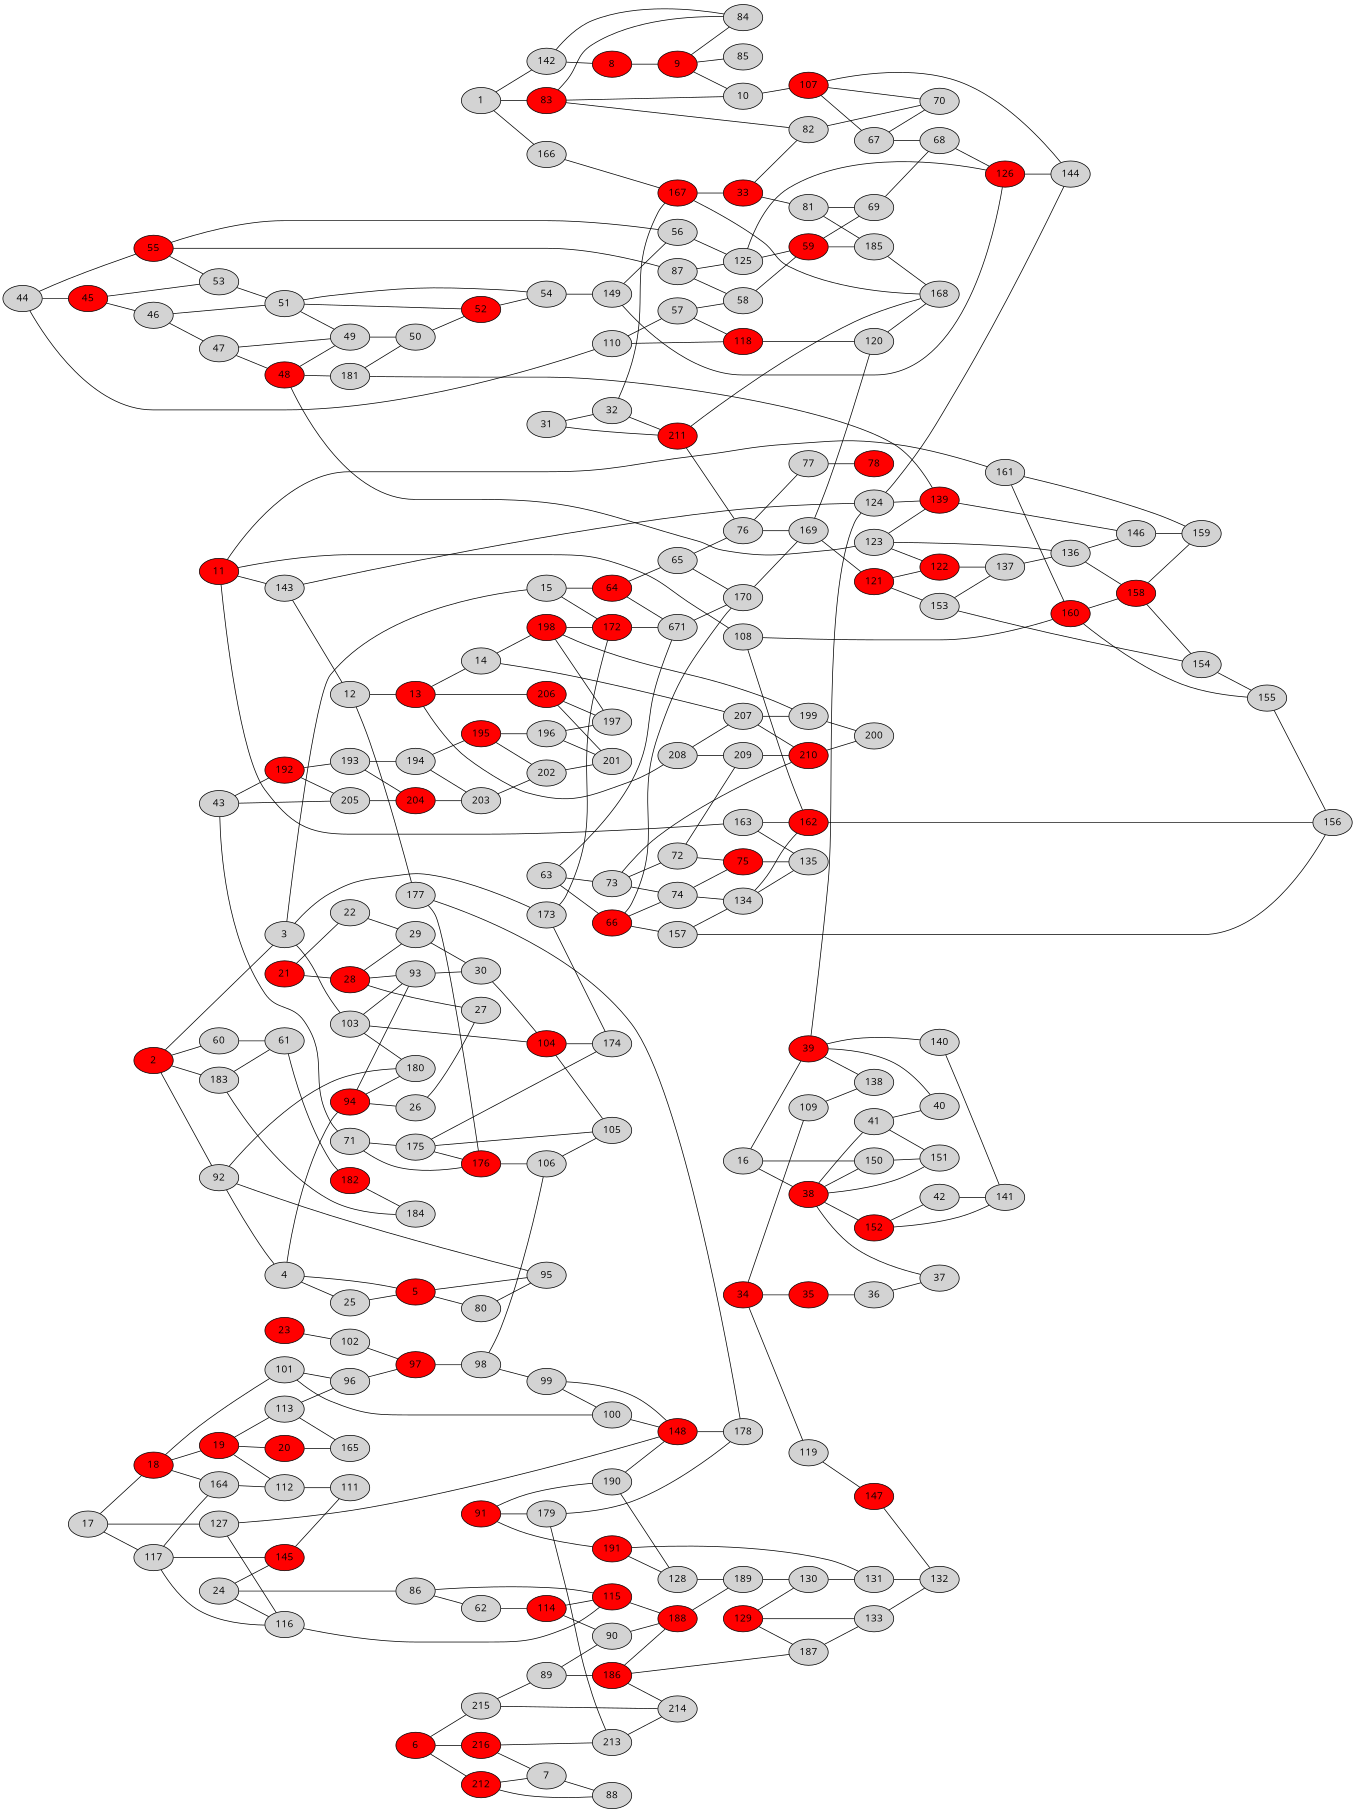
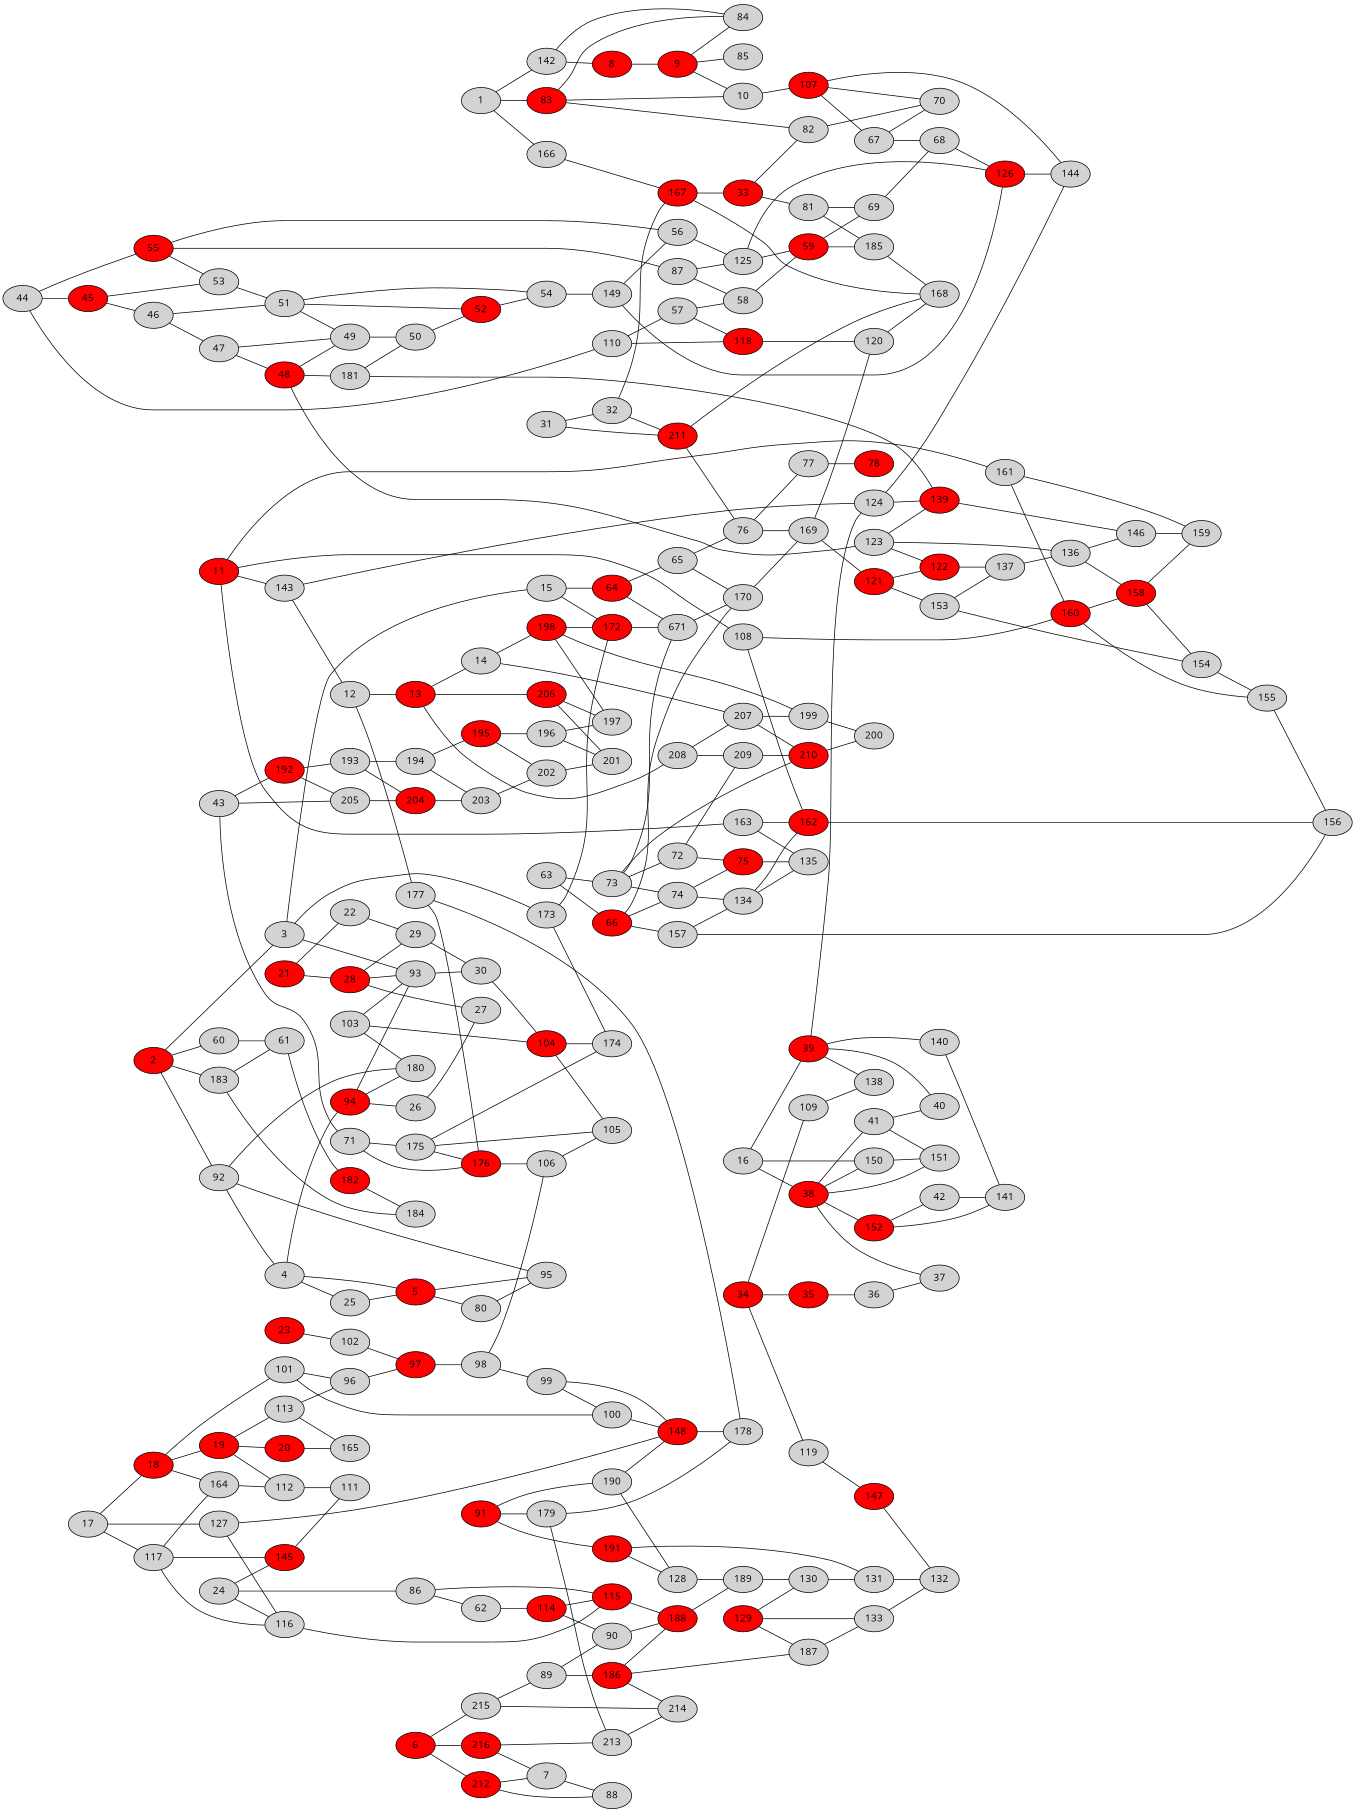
(639, 765) -> (650, 745)
(321, 982) -> (350, 954)
